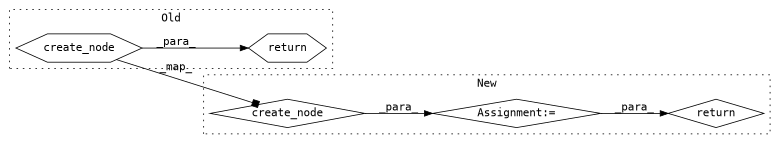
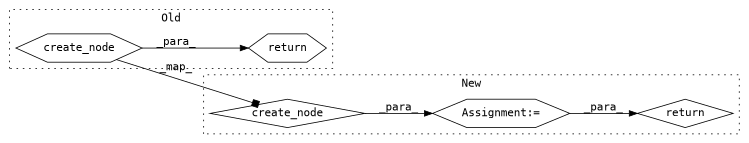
(517, 113) -> (501, 113)
